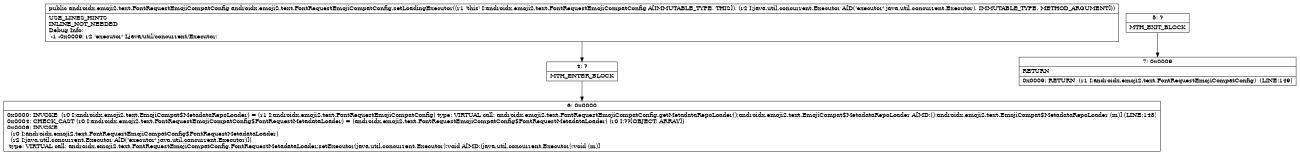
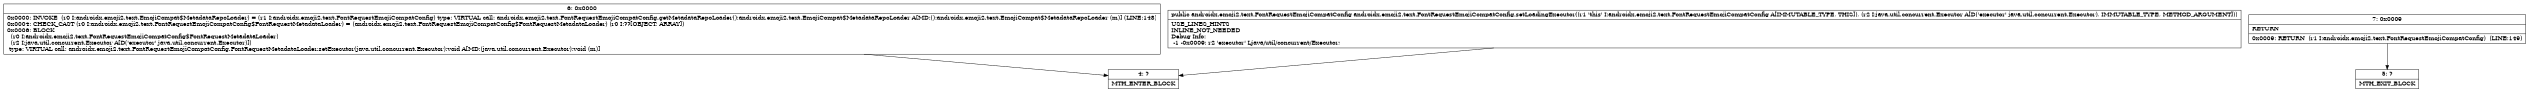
(1158, 43) -> (2387, 54)
(582, 89) -> (984, 65)
(34, 128) -> (33, 31)
